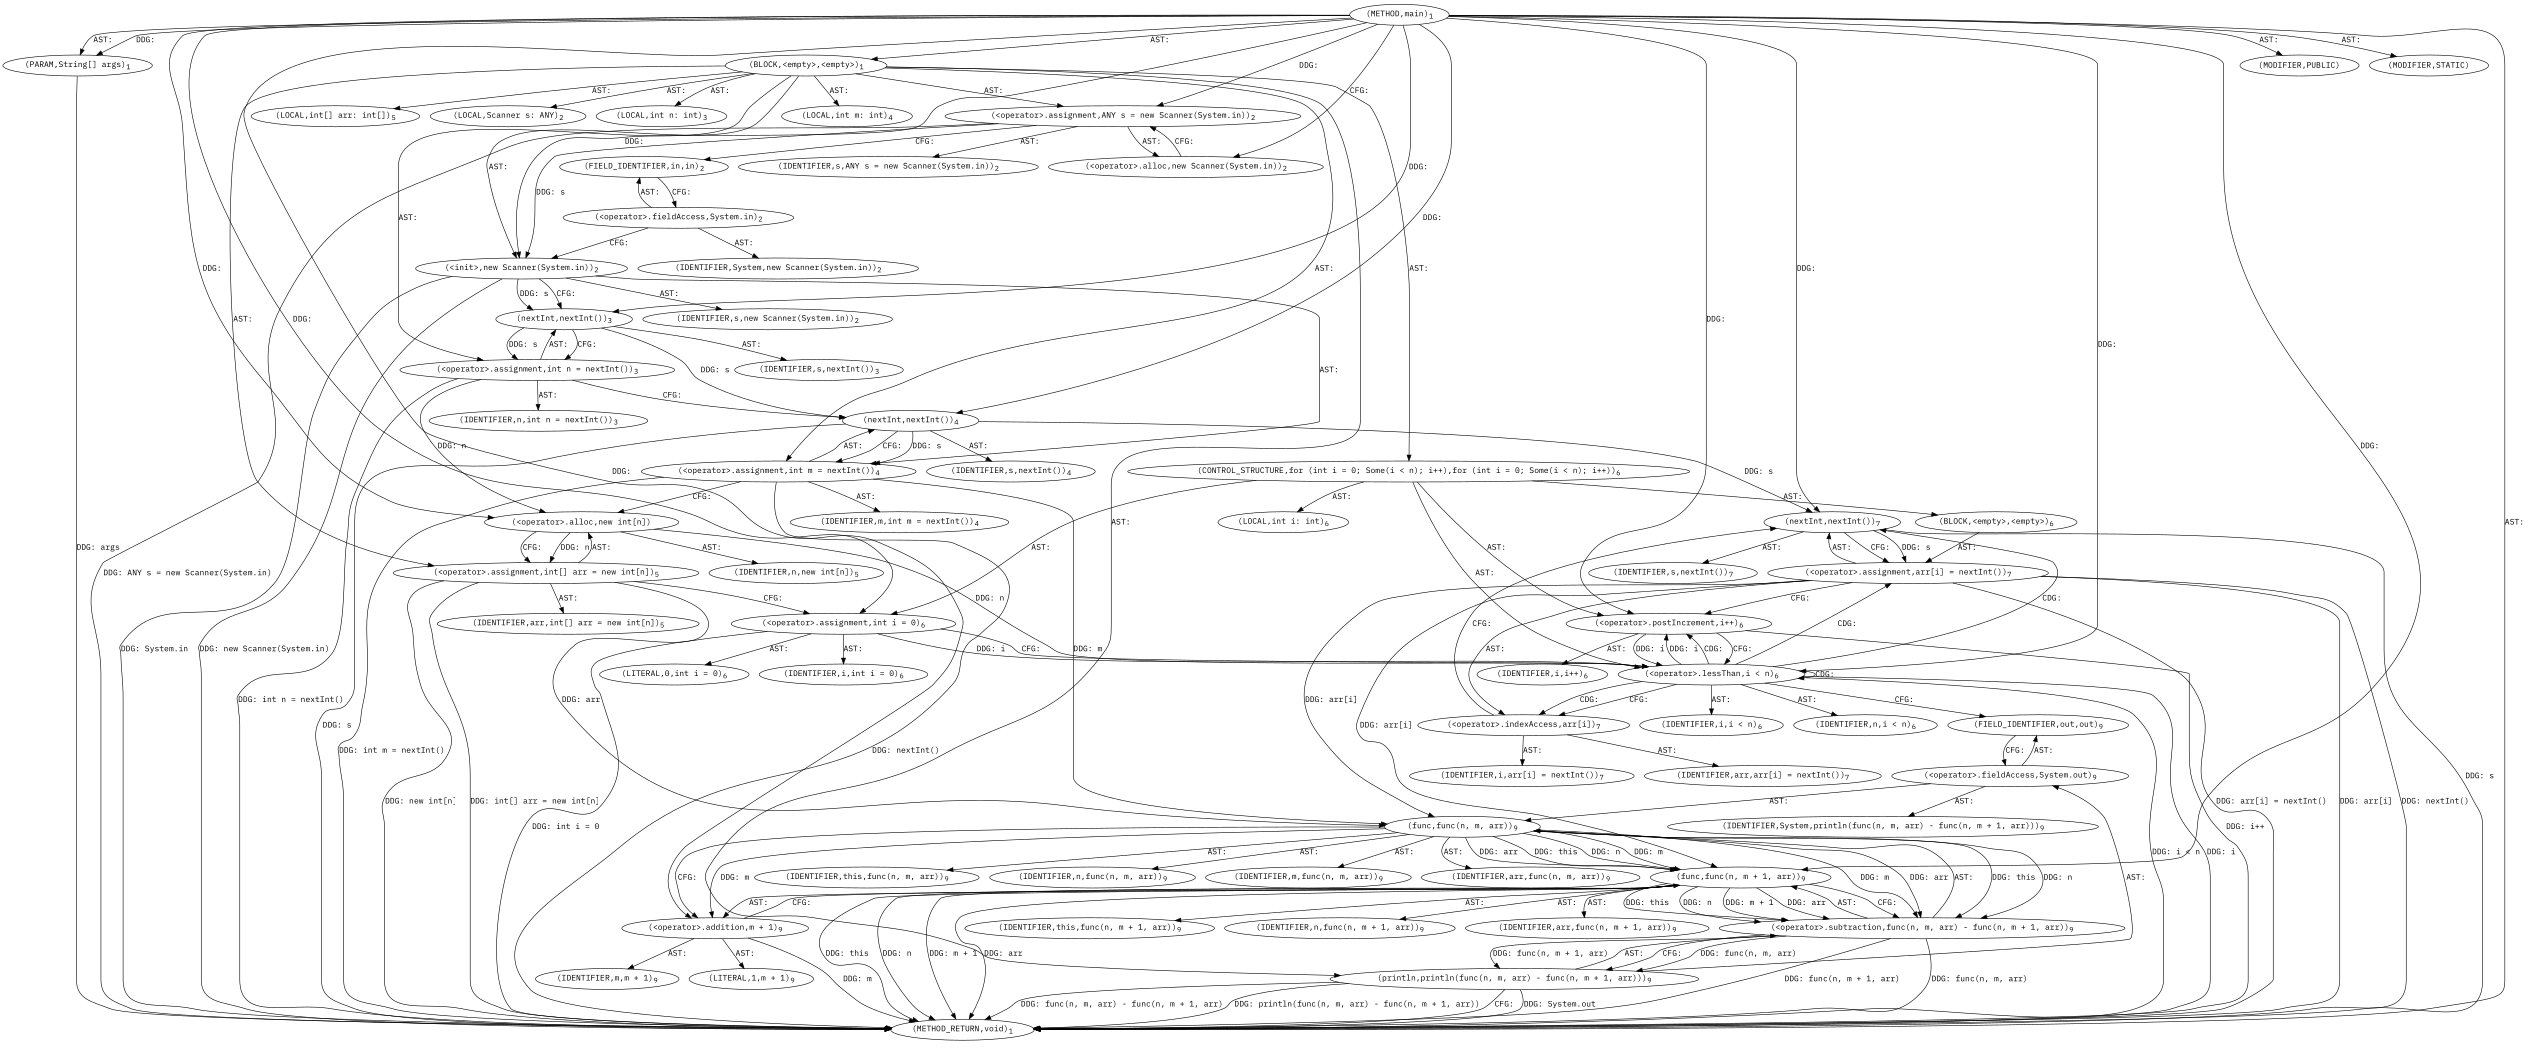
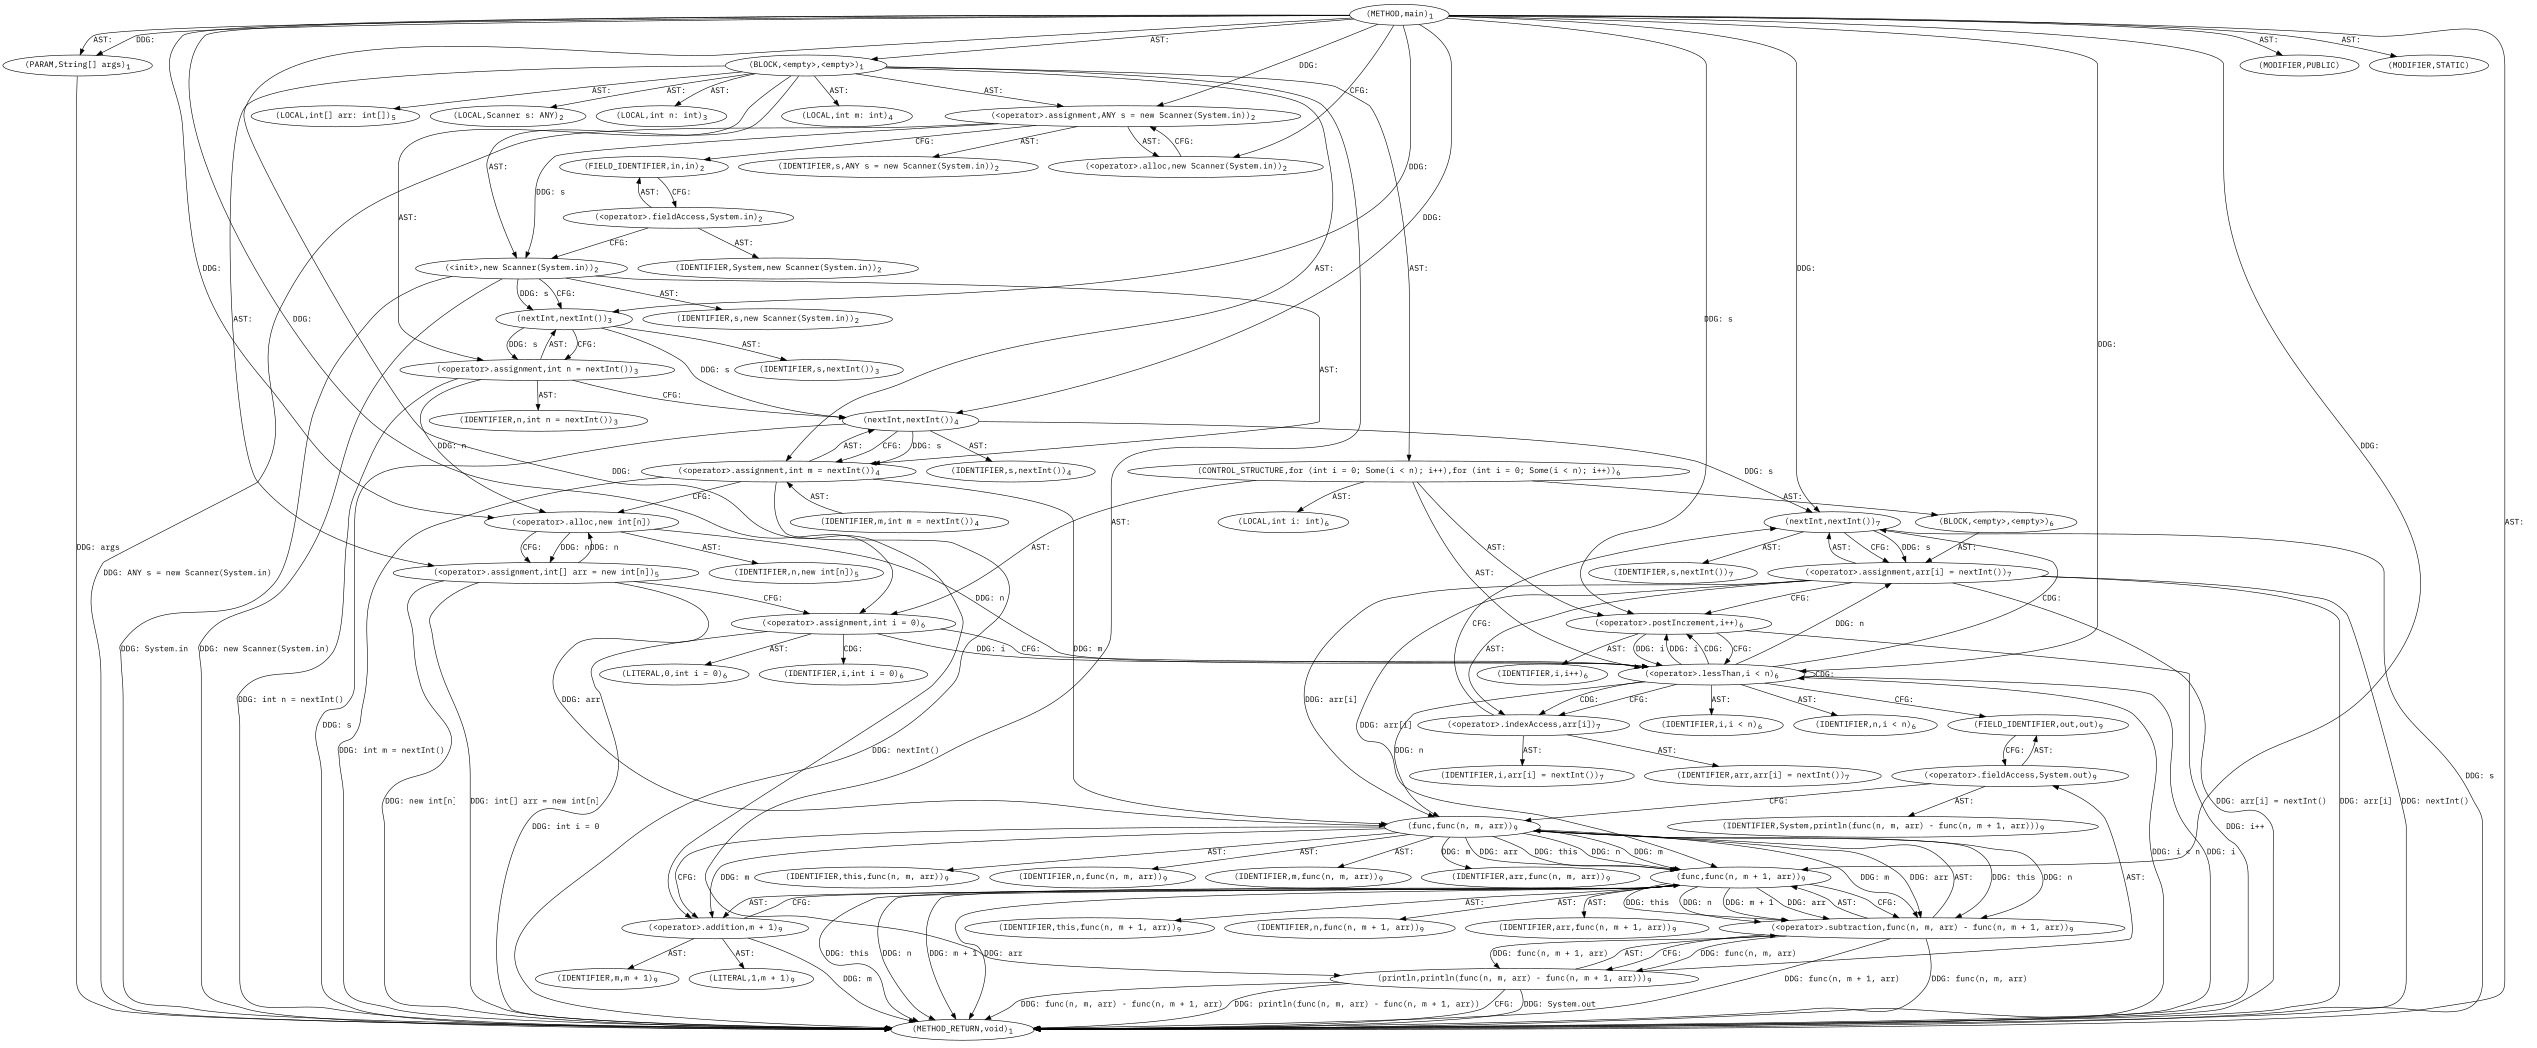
(928, 118) -> none
(1718, 319) -> (1718, 319)
(842, 494) -> (815, 504)
(604, 548) -> (604, 548)
(568, 624) -> none
(1850, 624) -> (1850, 624)
(856, 649) -> (856, 649)
none -> (1469, 703)
(1782, 801) -> (1782, 801)
(1456, 852) -> (1456, 852)
